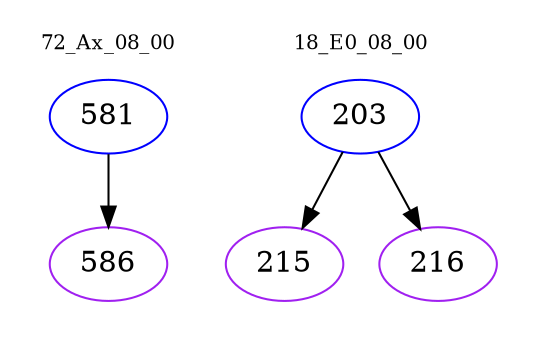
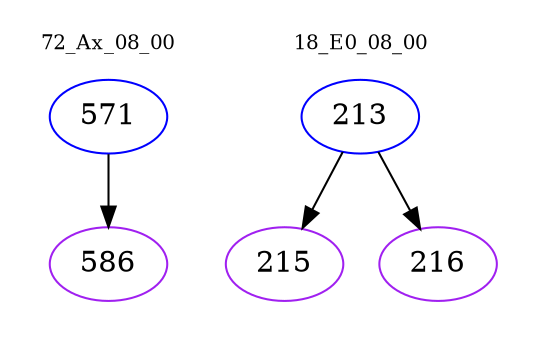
(109, 117) -> (109, 117)
(360, 117) -> (360, 117)
